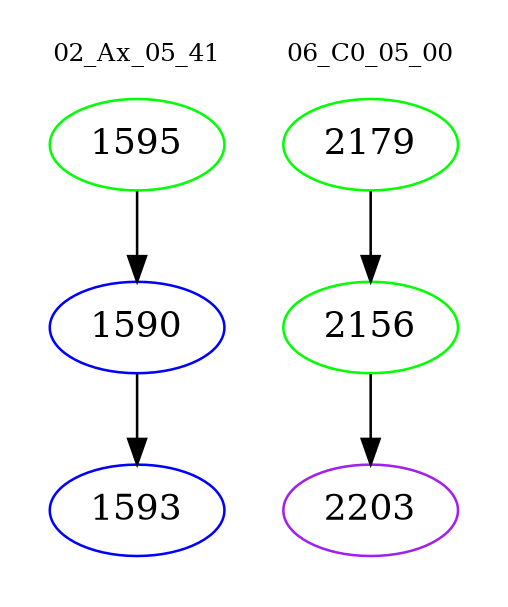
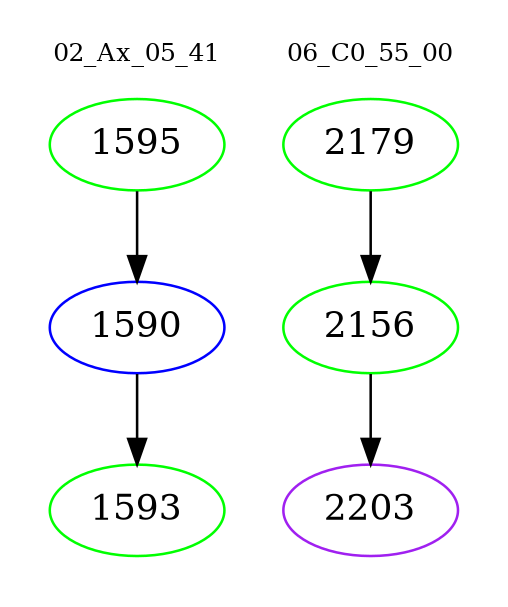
(371, 55) -> (371, 55)
(137, 510) -> (137, 510)
